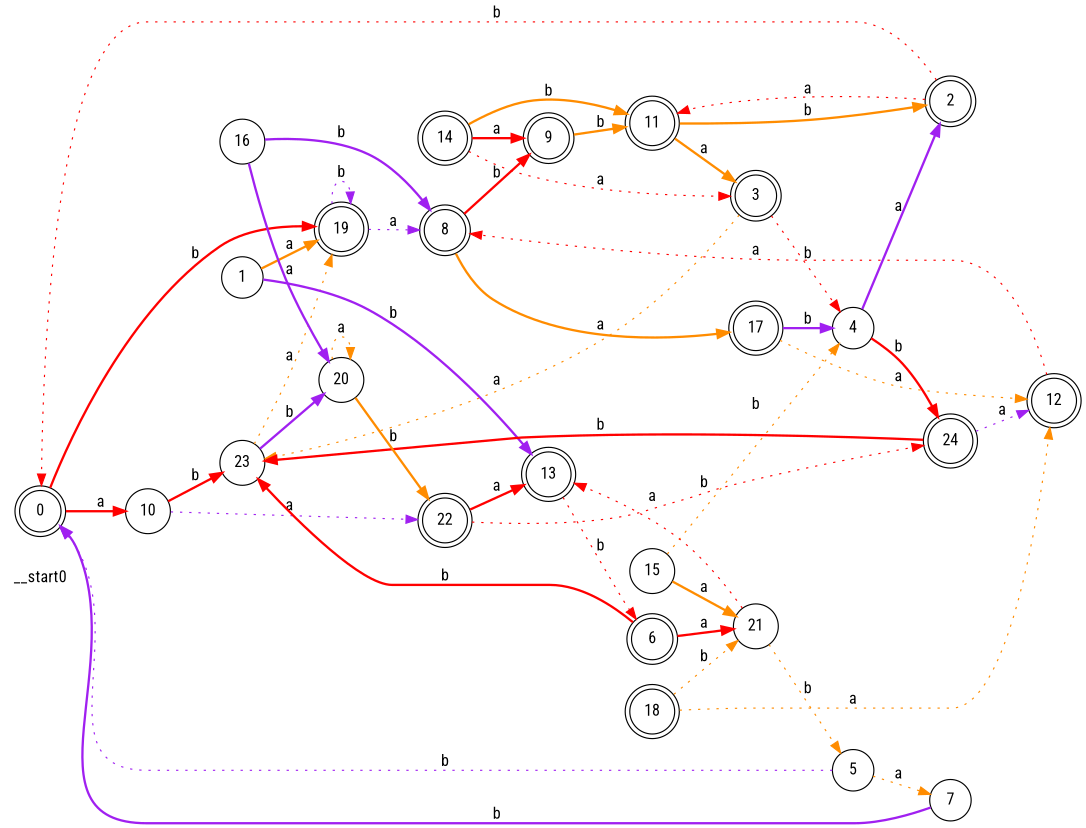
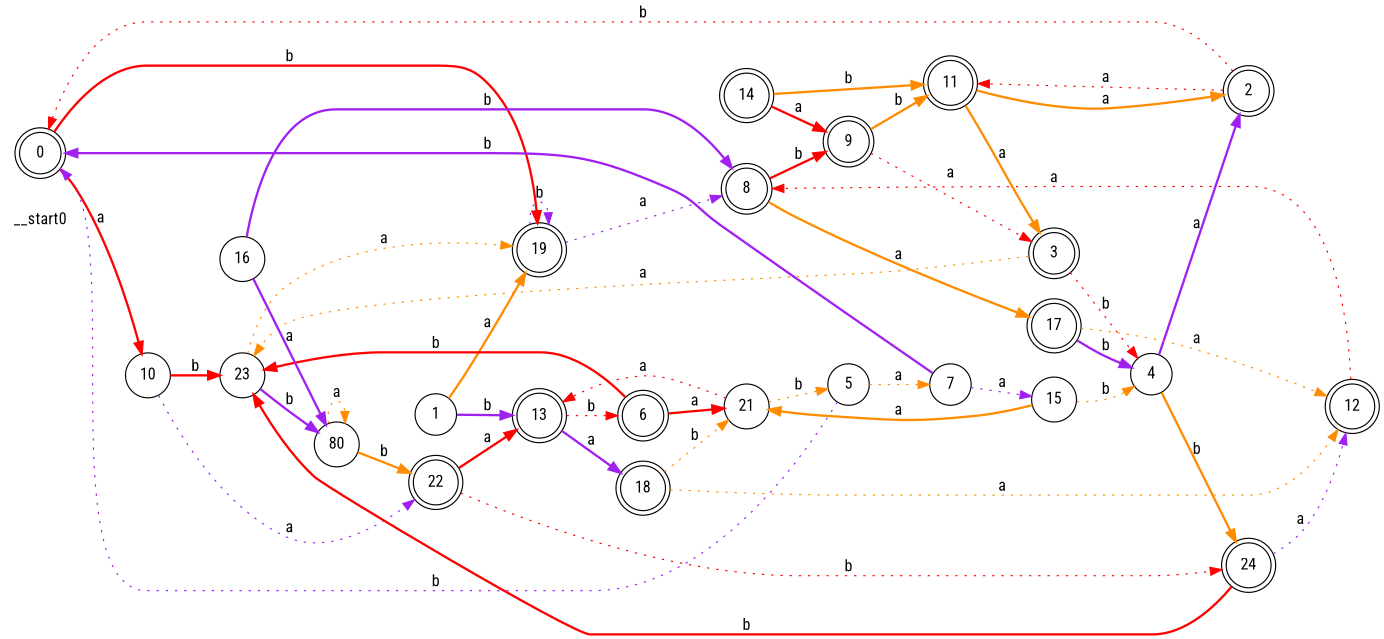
(808, 111) -> (1106, 100)
(591, 188) -> (946, 195)
(906, 368) -> (1196, 462)
(341, 380) -> (337, 444)
none -> (996, 391)
none -> (587, 449)
